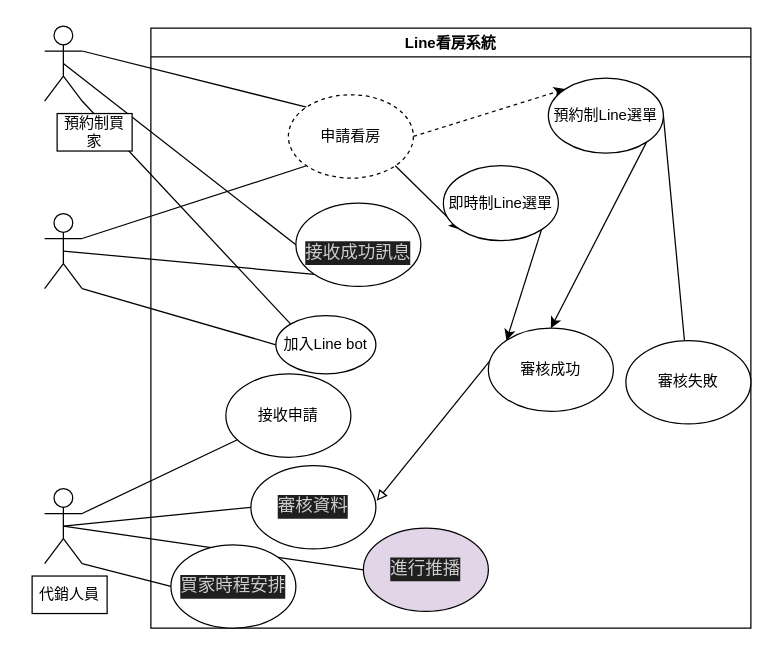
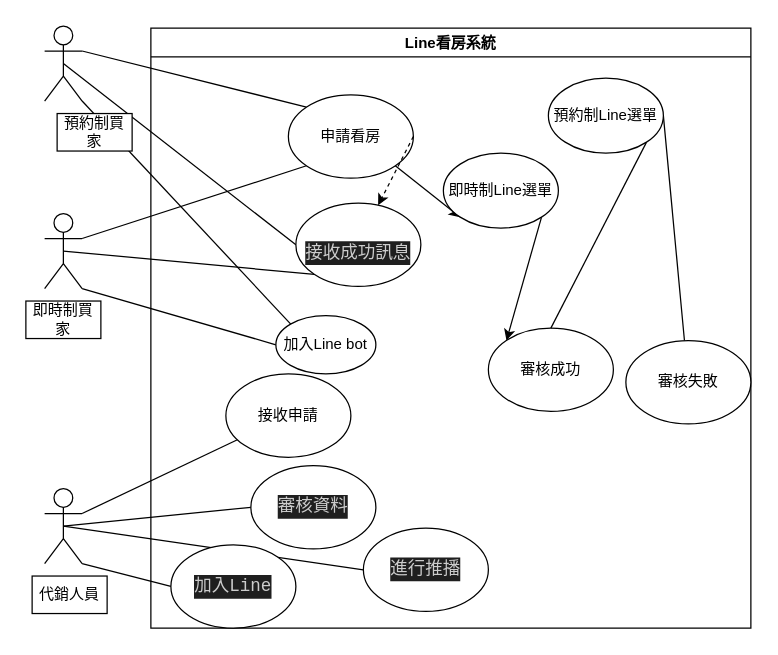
(485, 114) -> (398, 165)
(351, 136) -> (351, 136)
(501, 203) -> (501, 191)
(555, 319) -> (553, 323)
none -> (63, 320)
(437, 426) -> none
(426, 570) -> (426, 570)
(233, 587) -> (233, 587)
